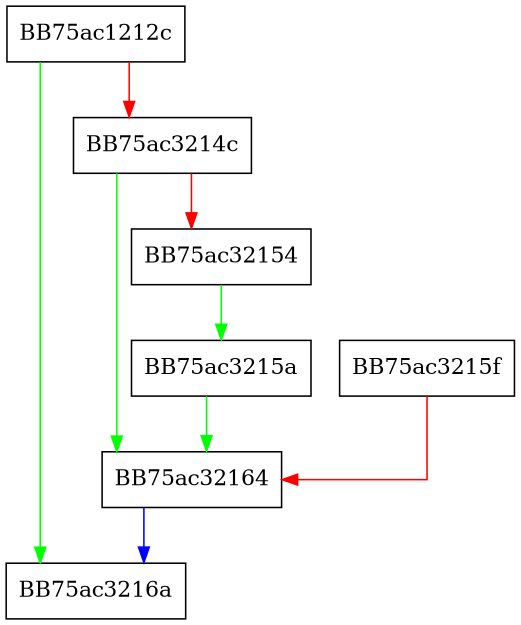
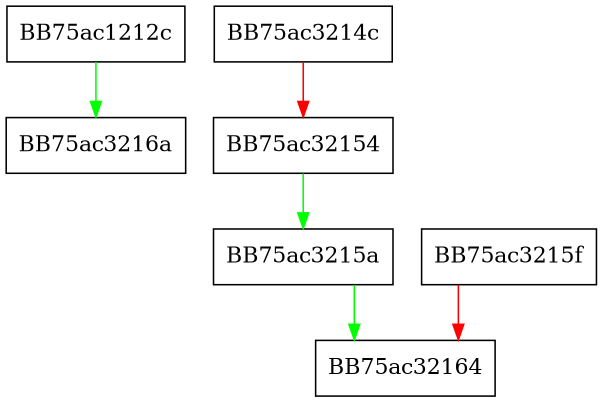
(129, 82) -> none
(117, 305) -> none
(144, 527) -> none
